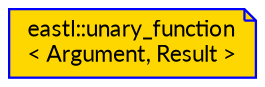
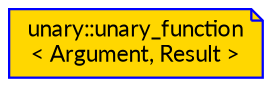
(133, 43) -> (136, 43)
